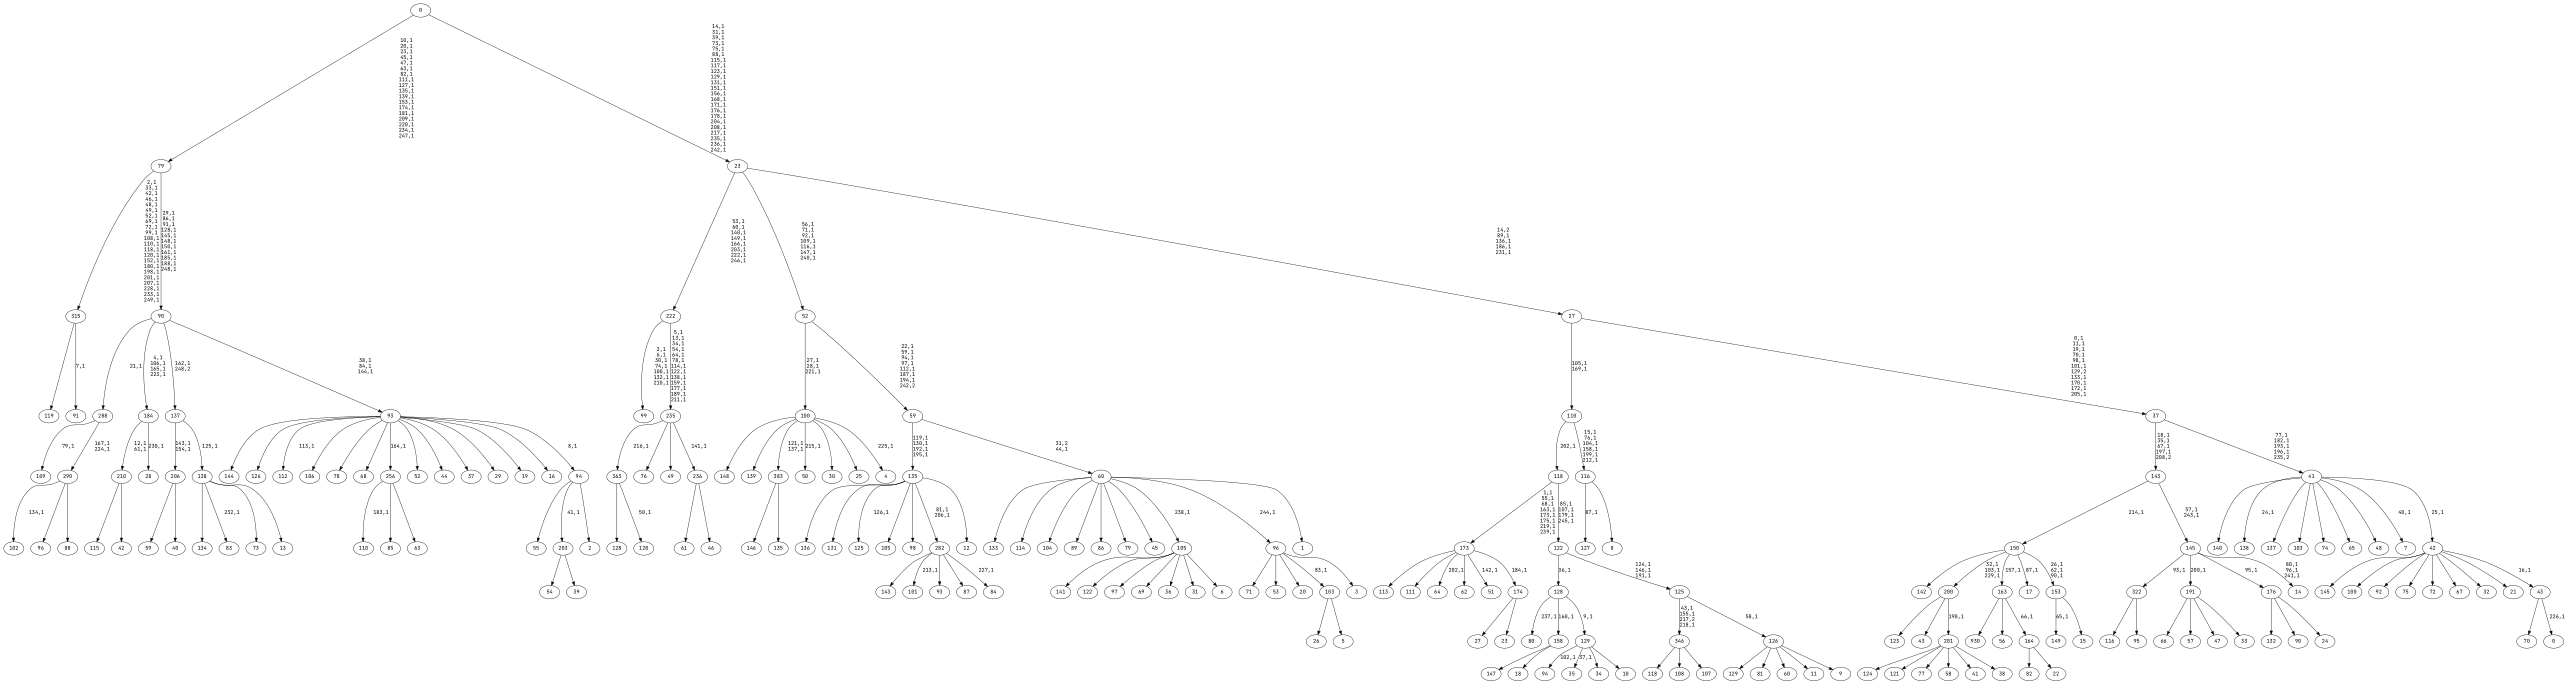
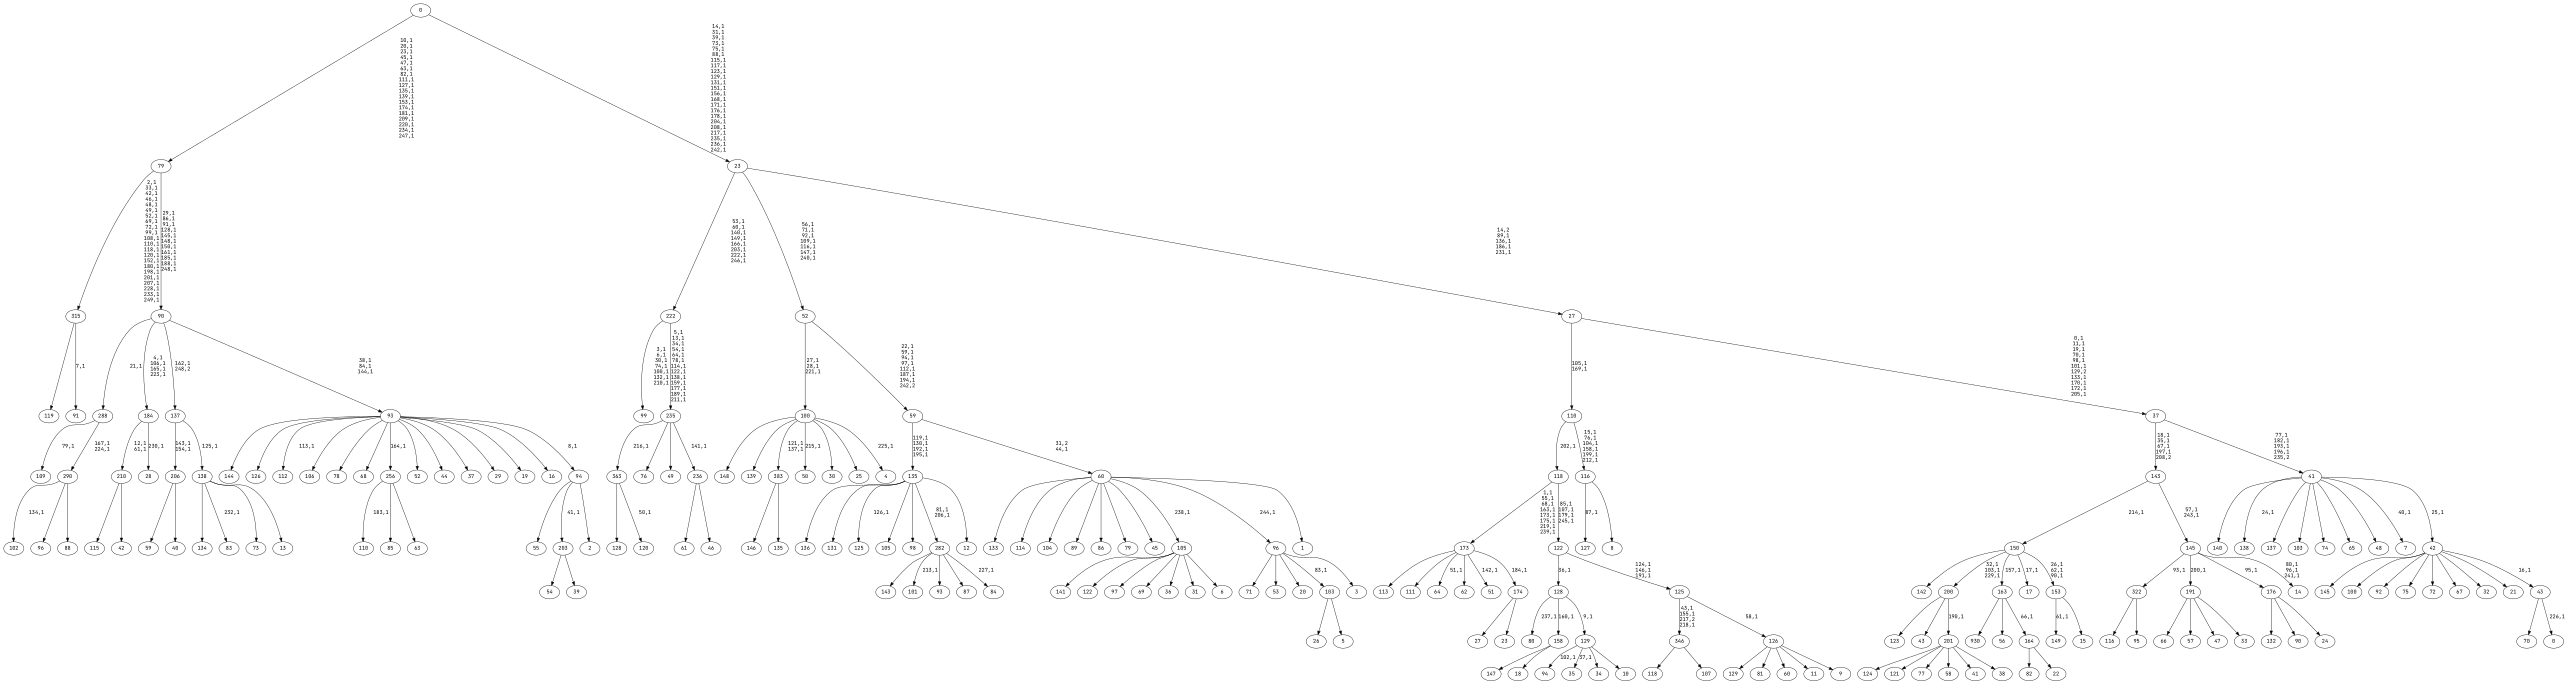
(1456, 570) -> (1456, 570)
(2032, 570) -> (2032, 570)
(2062, 617) -> (2062, 617)
(1679, 674) -> none
